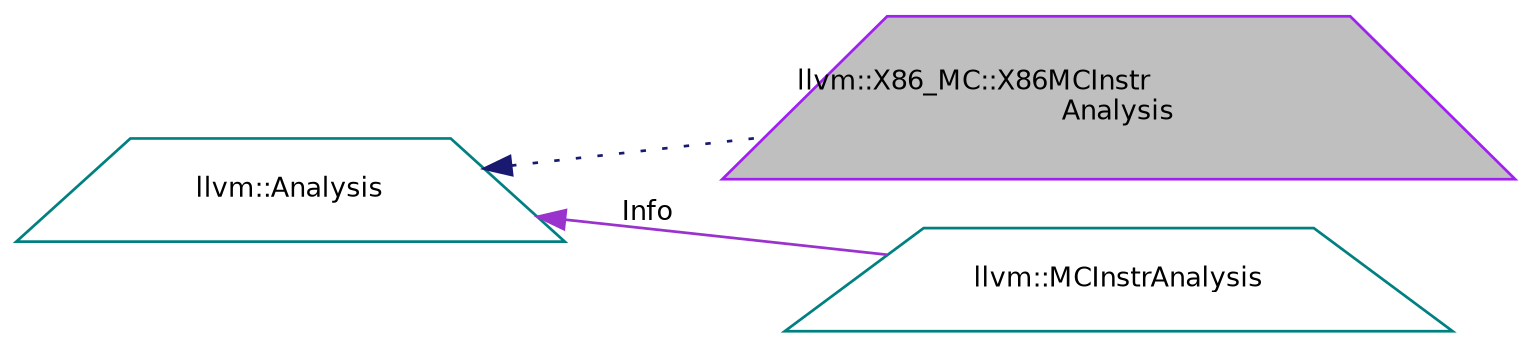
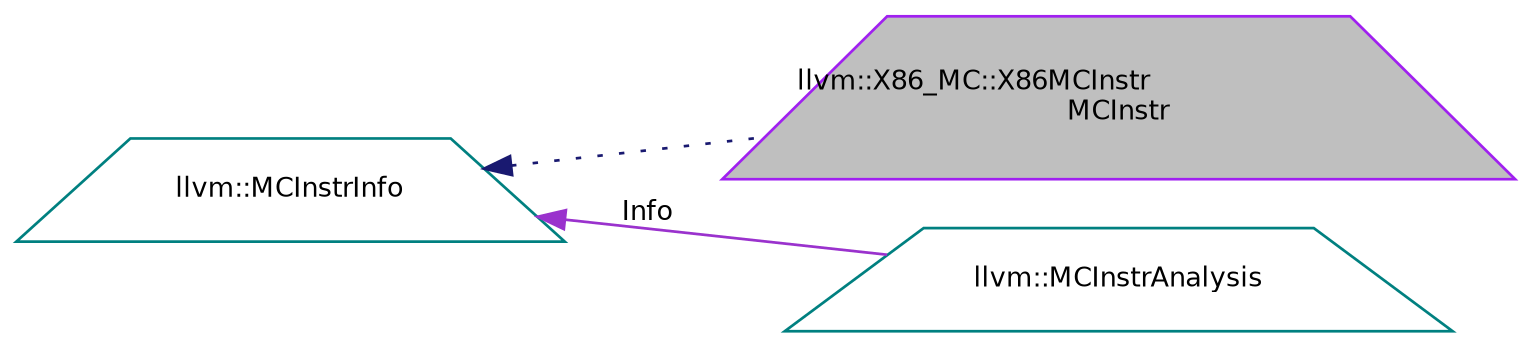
(1119, 98) -> (1119, 98)
(291, 190) -> (291, 190)
